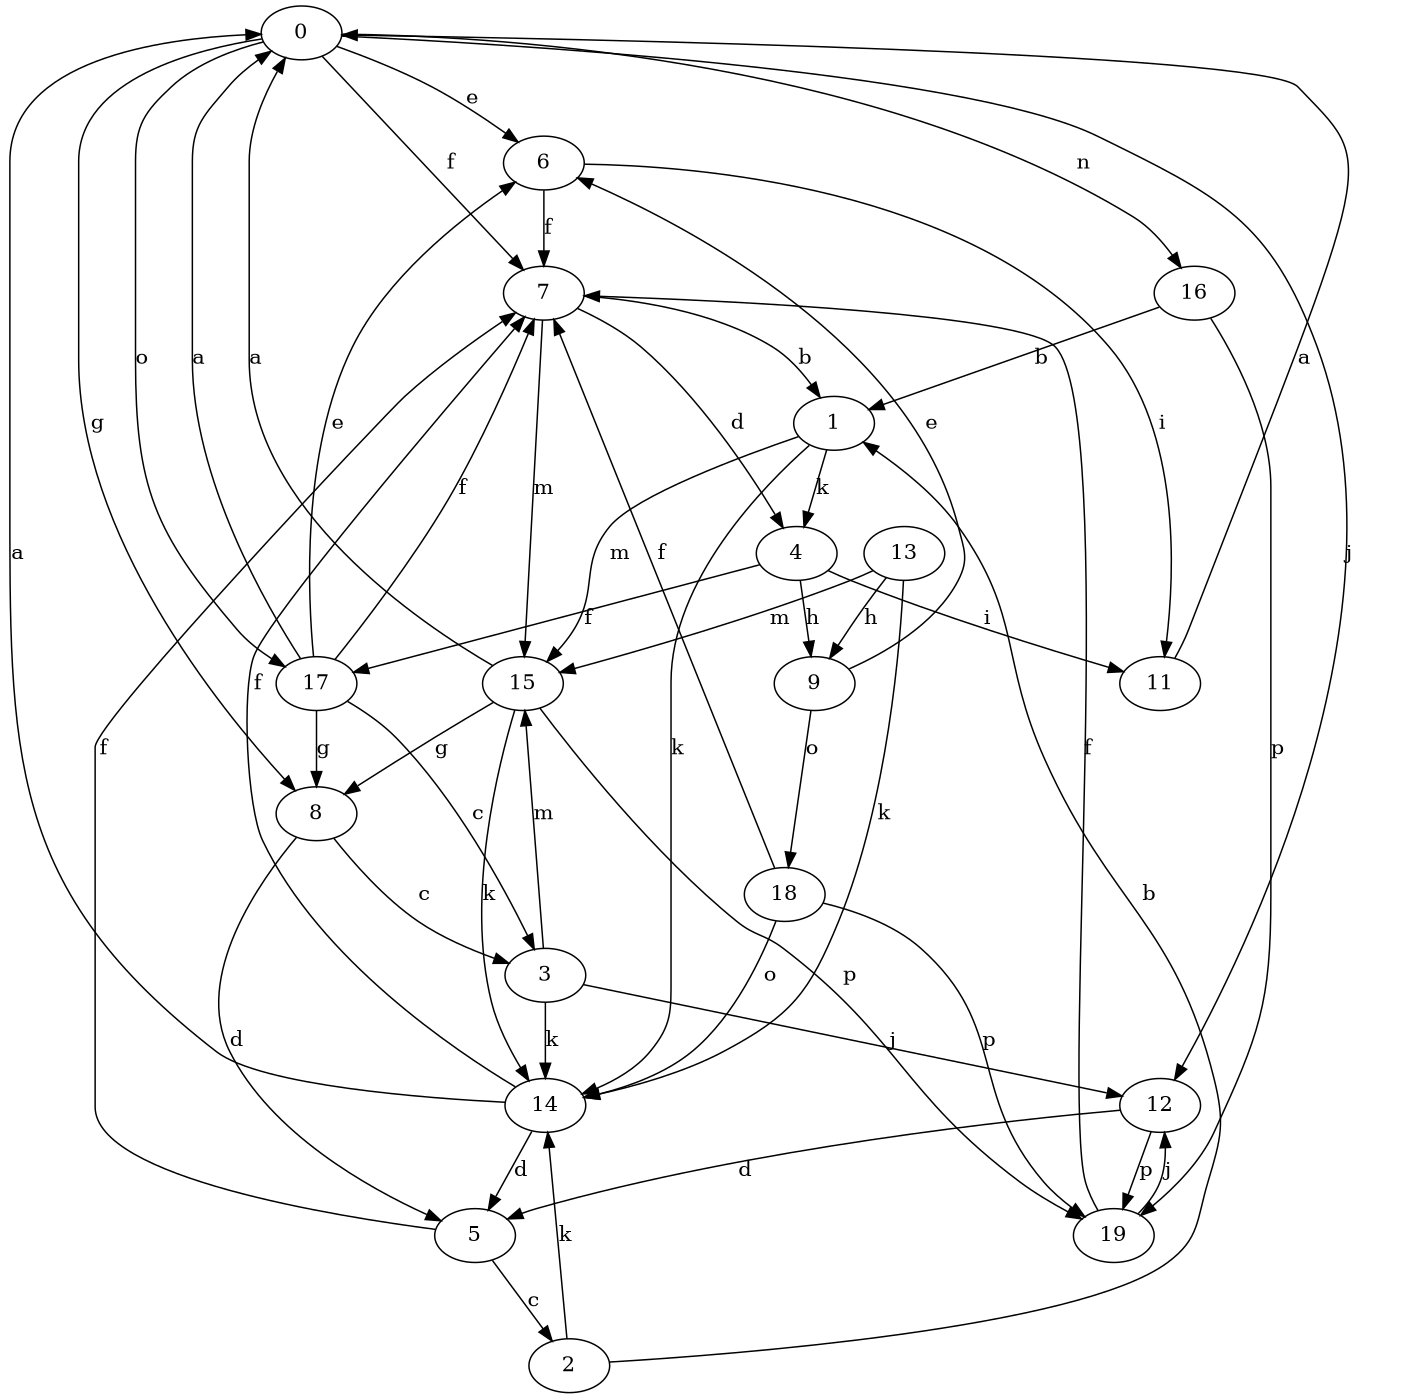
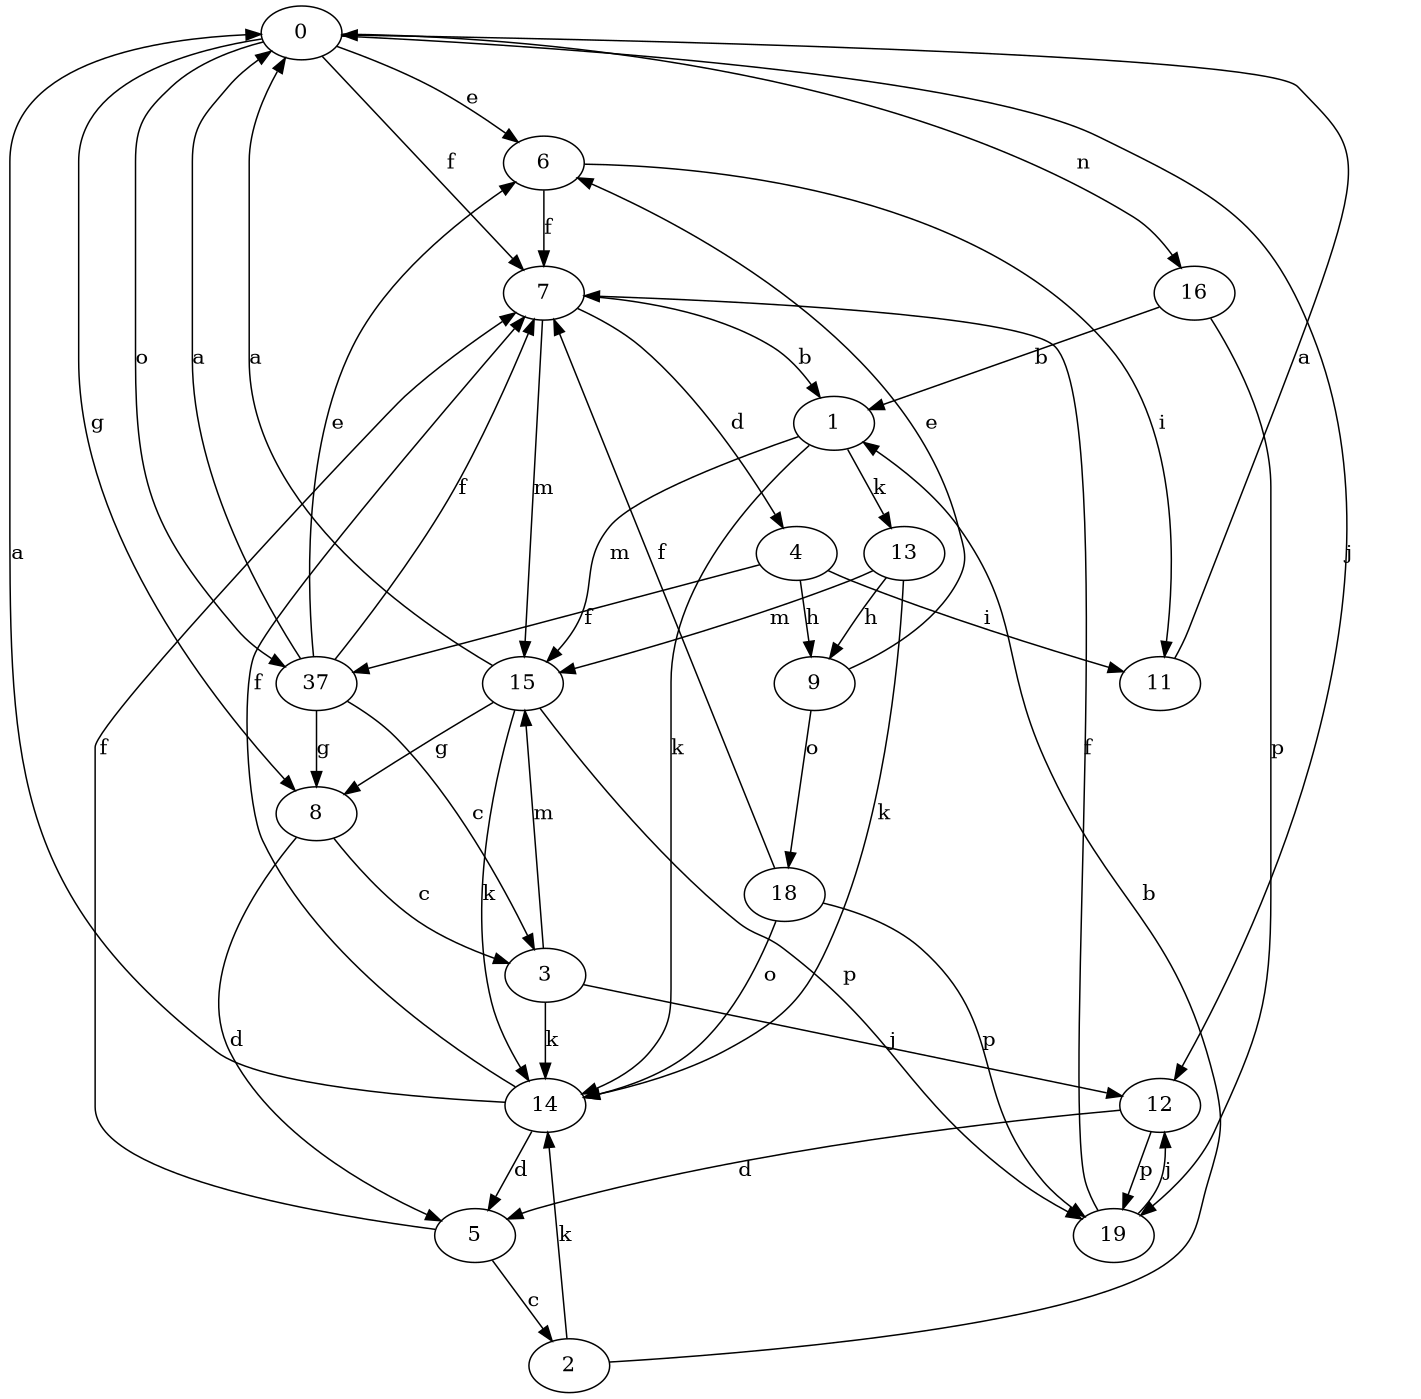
(818, 481) -> (866, 482)
(317, 684) -> (317, 684)
